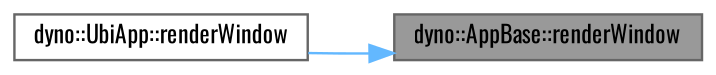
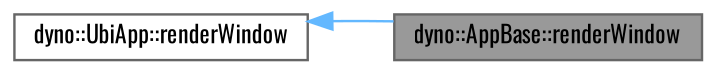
(339, 53) -> (363, 21)
